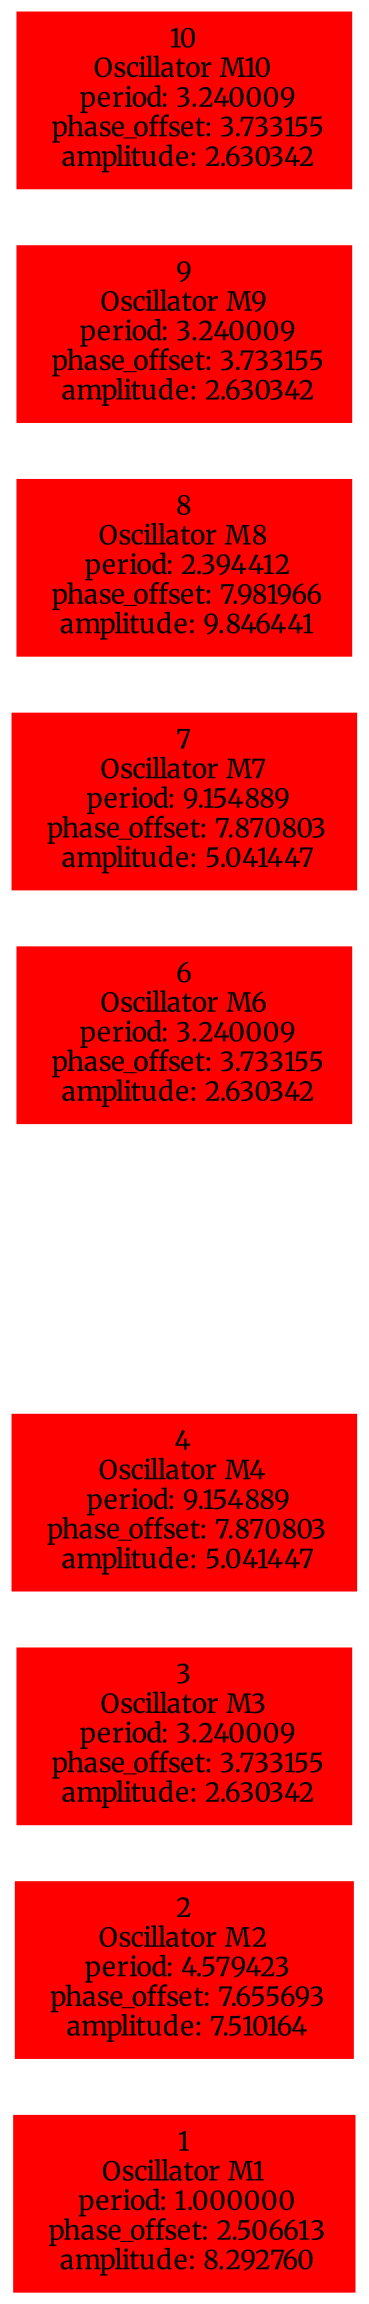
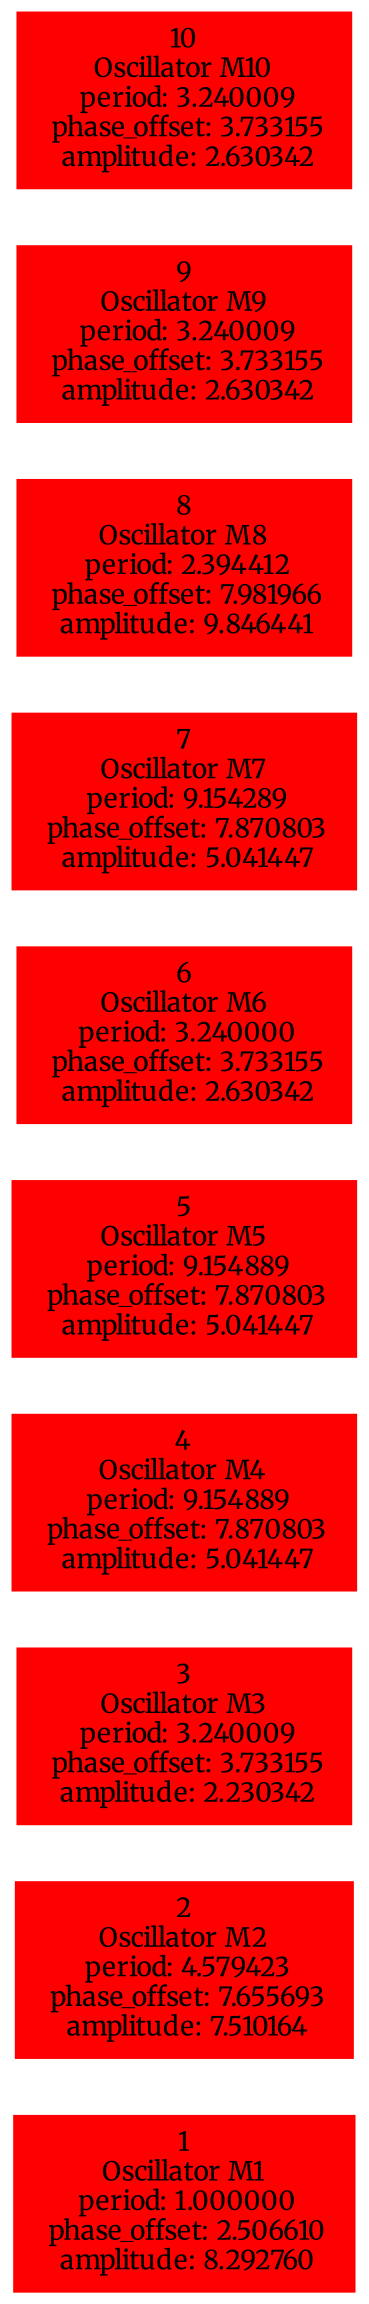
(184, 800) -> (184, 800)
(184, 1034) -> (184, 1034)
none -> (184, 1269)
(184, 1794) -> (184, 1794)
(184, 2232) -> (184, 2232)
